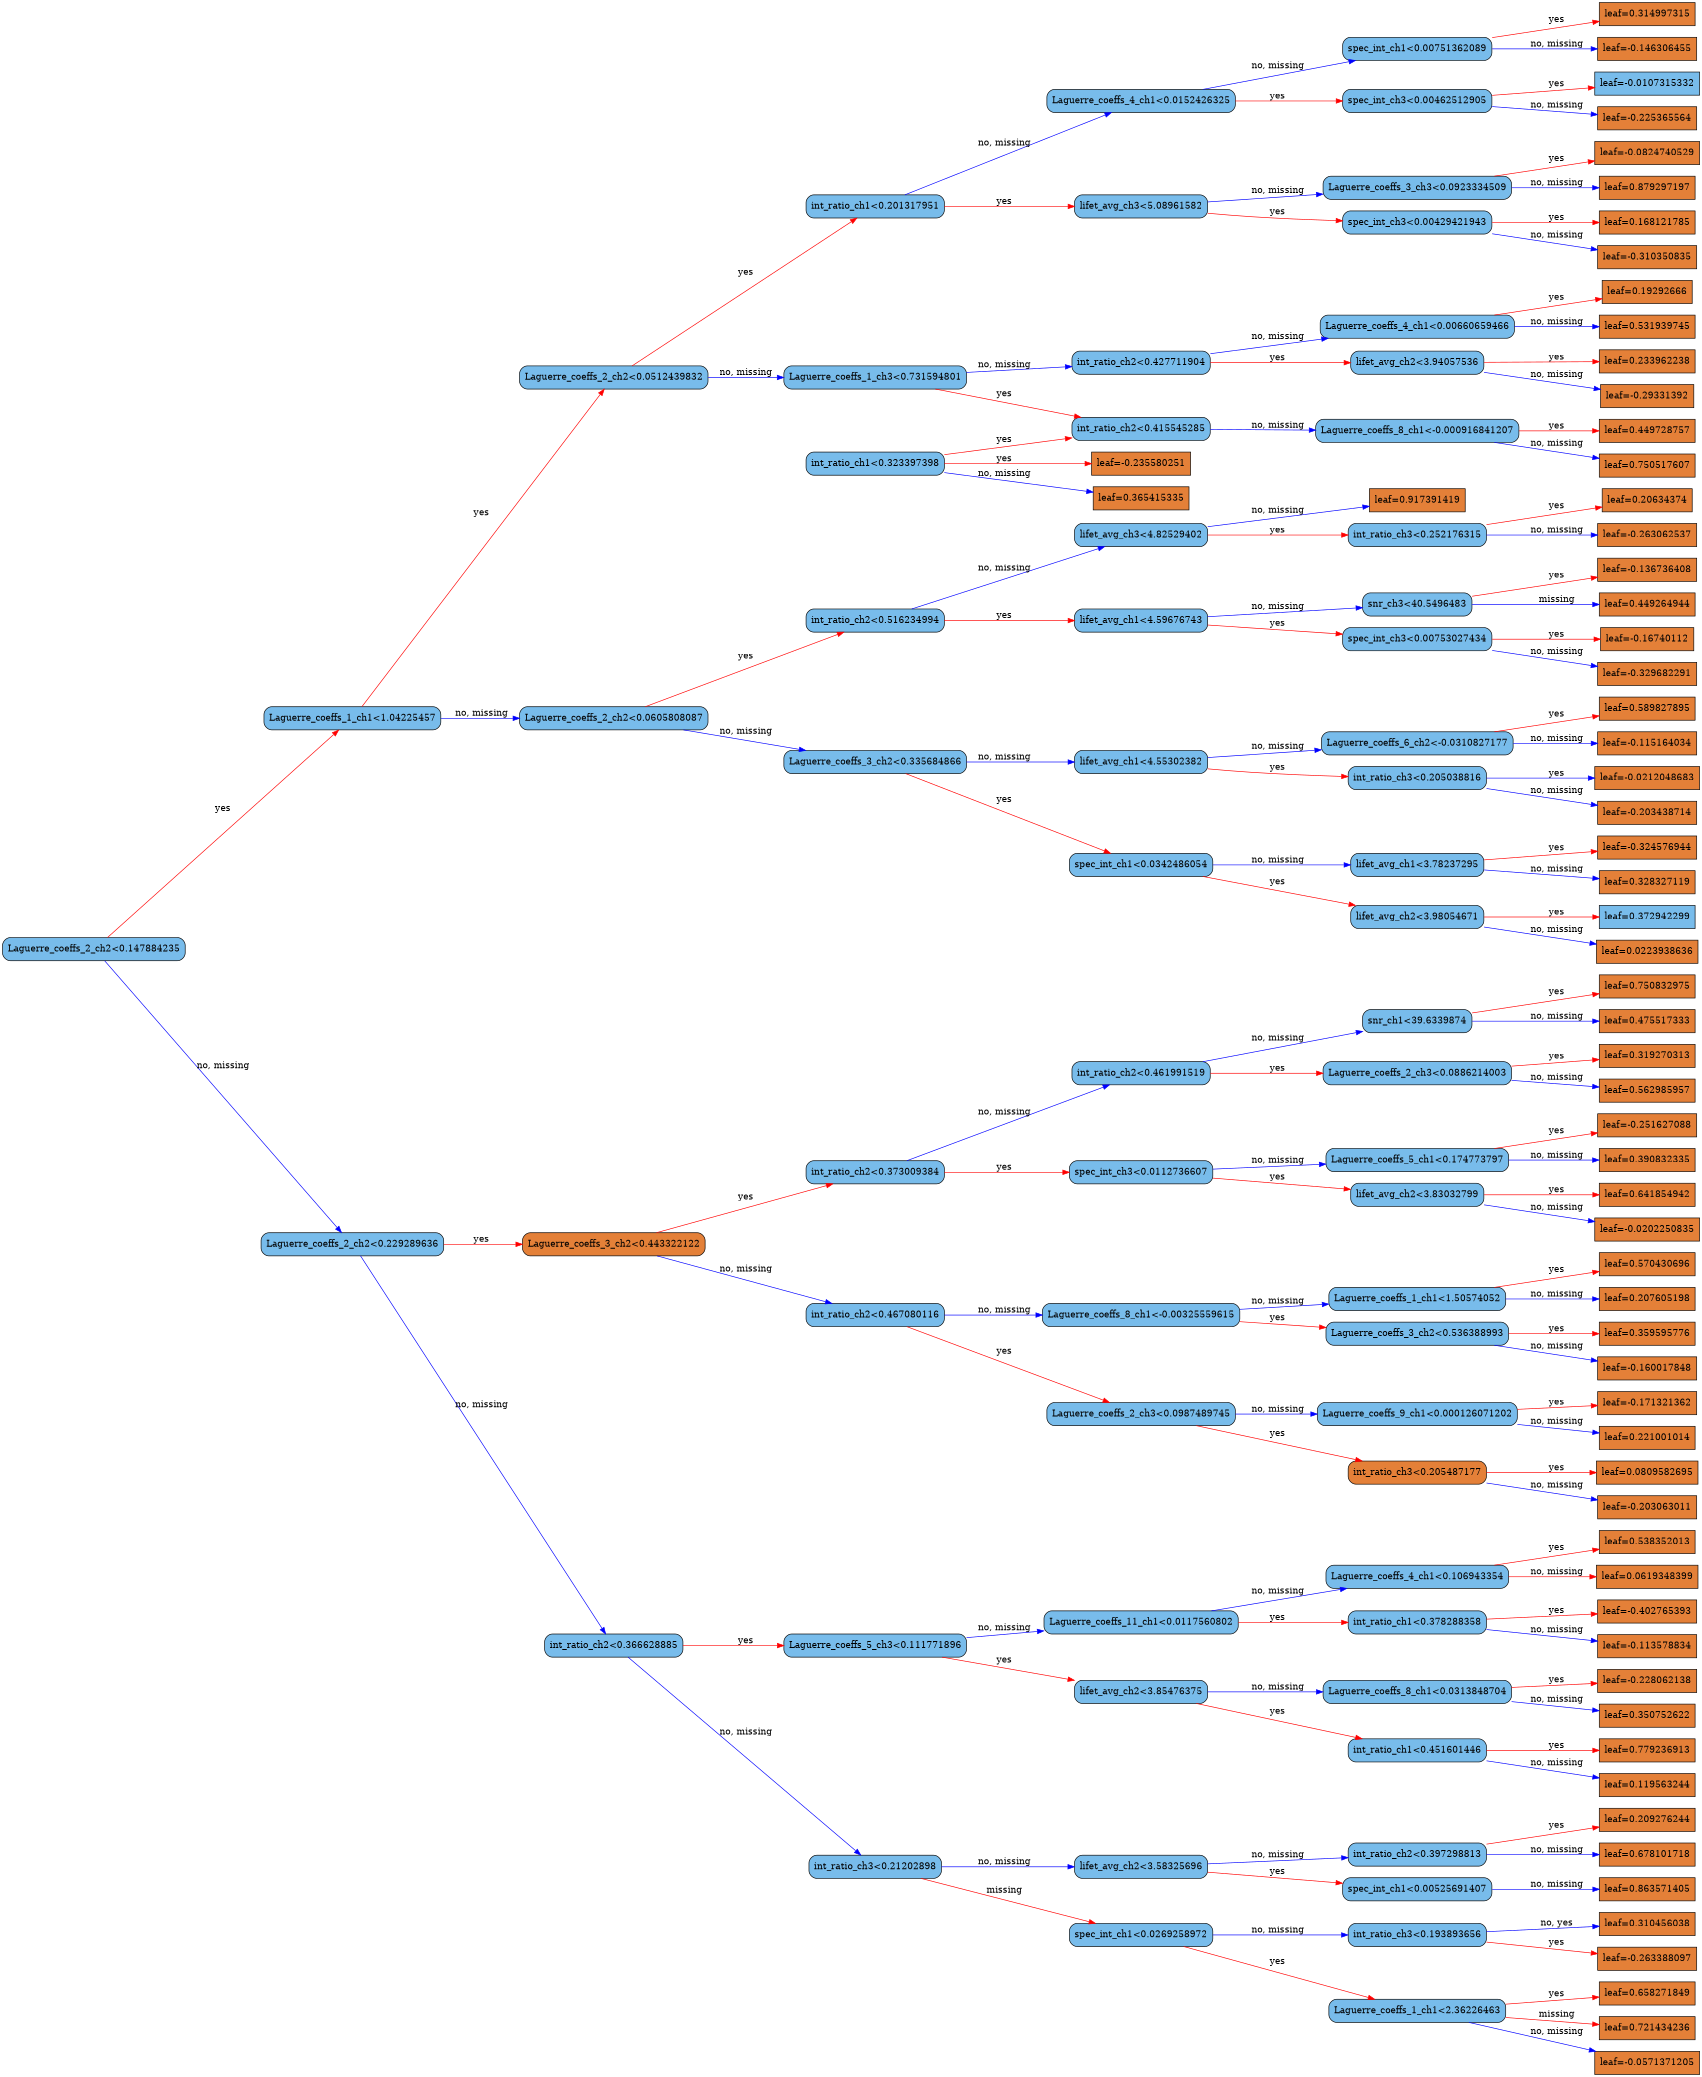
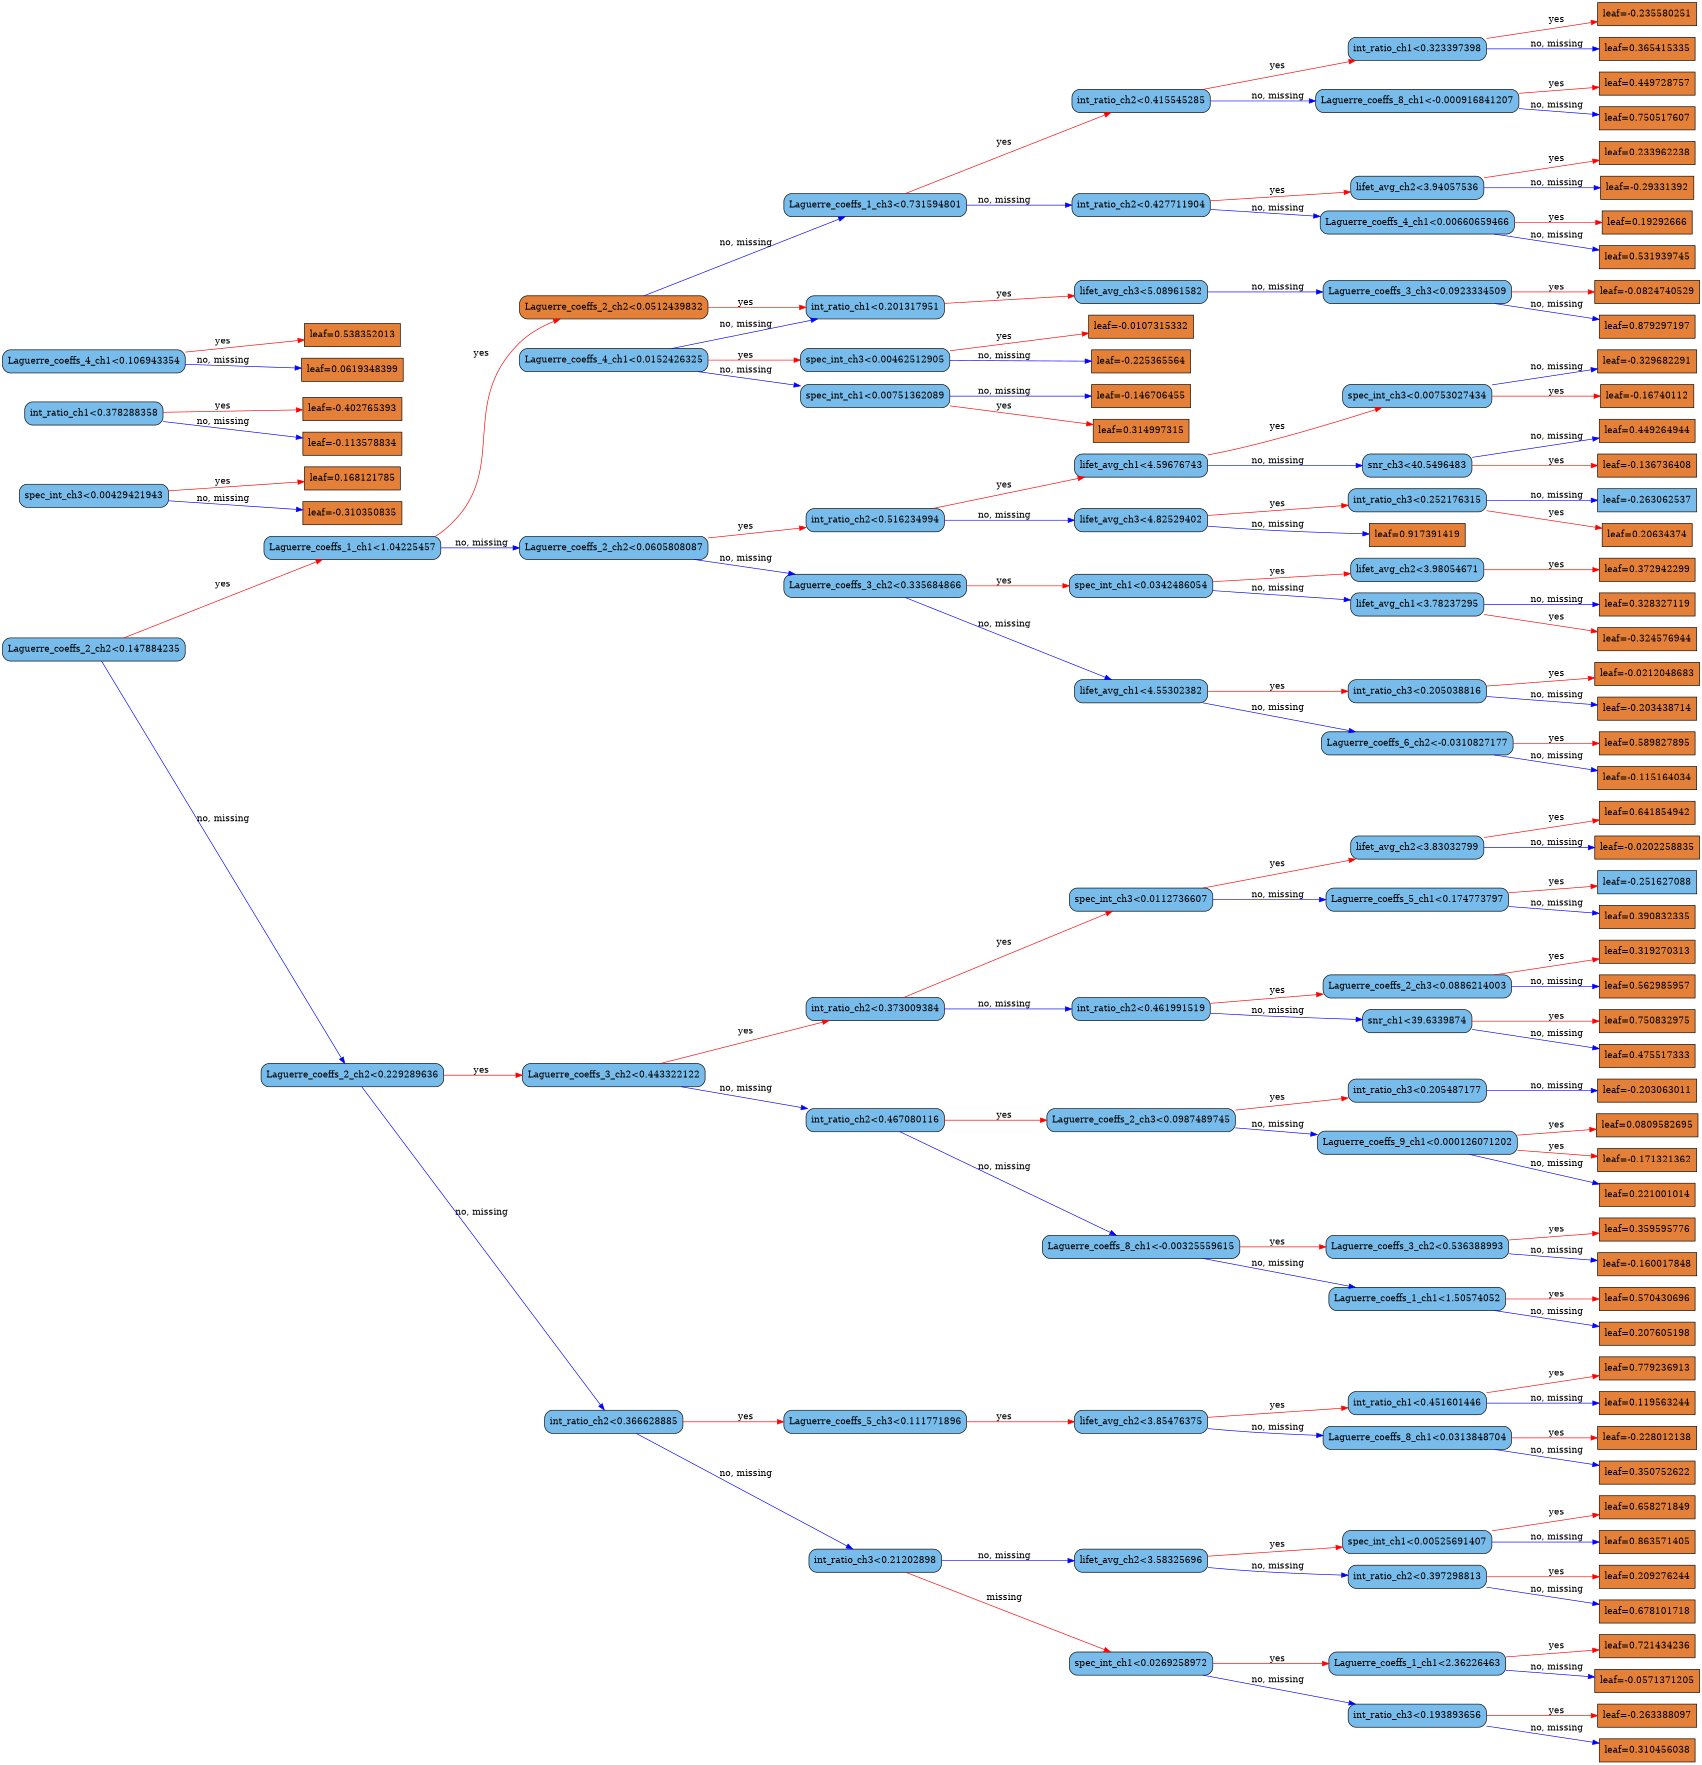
(1647, 49) -> (1141, 396)
(1647, 84) -> (1141, 327)
(1005, 155) -> (741, 334)
(1272, 218) -> none
(614, 377) -> (614, 307)
(1005, 447) -> (1276, 76)
(1647, 535) -> (1647, 500)
(1557, 600) -> (1557, 436)
(1537, 778) -> (1537, 682)
(1647, 917) -> (1647, 570)
(1647, 952) -> none
(1647, 1125) -> (1647, 882)
(1647, 1230) -> (1647, 848)
(614, 1244) -> (614, 1075)
(1417, 1473) -> (1417, 1091)
(1538, 1473) -> (1553, 1132)
(1549, 1577) -> (240, 366)
(1141, 1622) -> none
(1647, 1681) -> (1647, 1438)
(1557, 1923) -> (1557, 1728)
(1549, 2001) -> (1542, 1523)
(1557, 2014) -> (1557, 1646)
